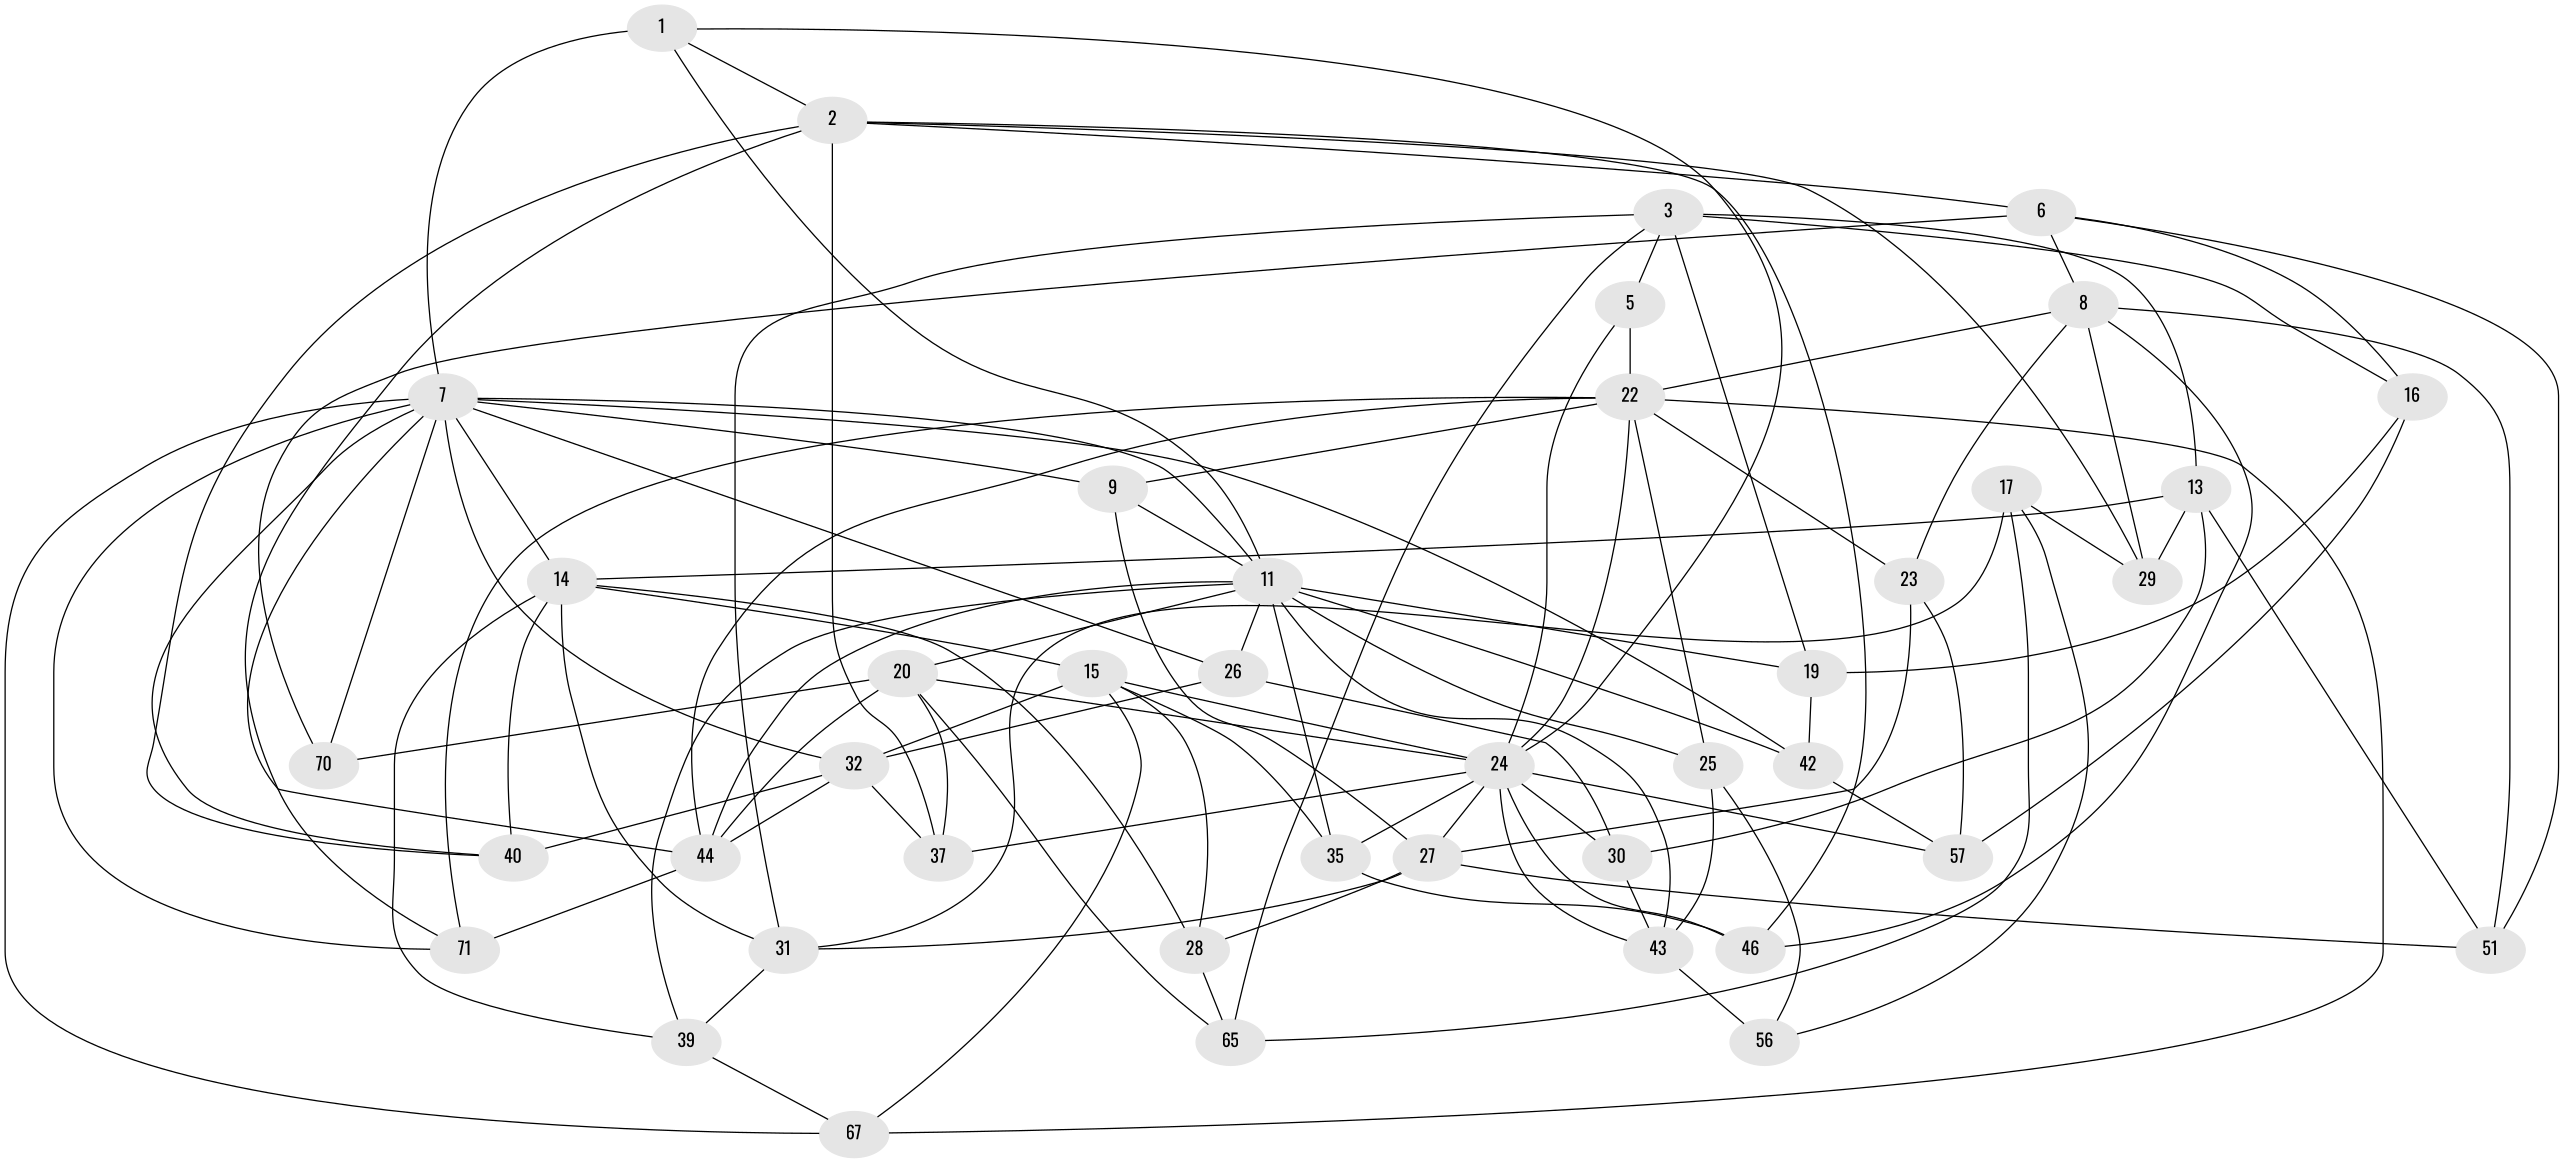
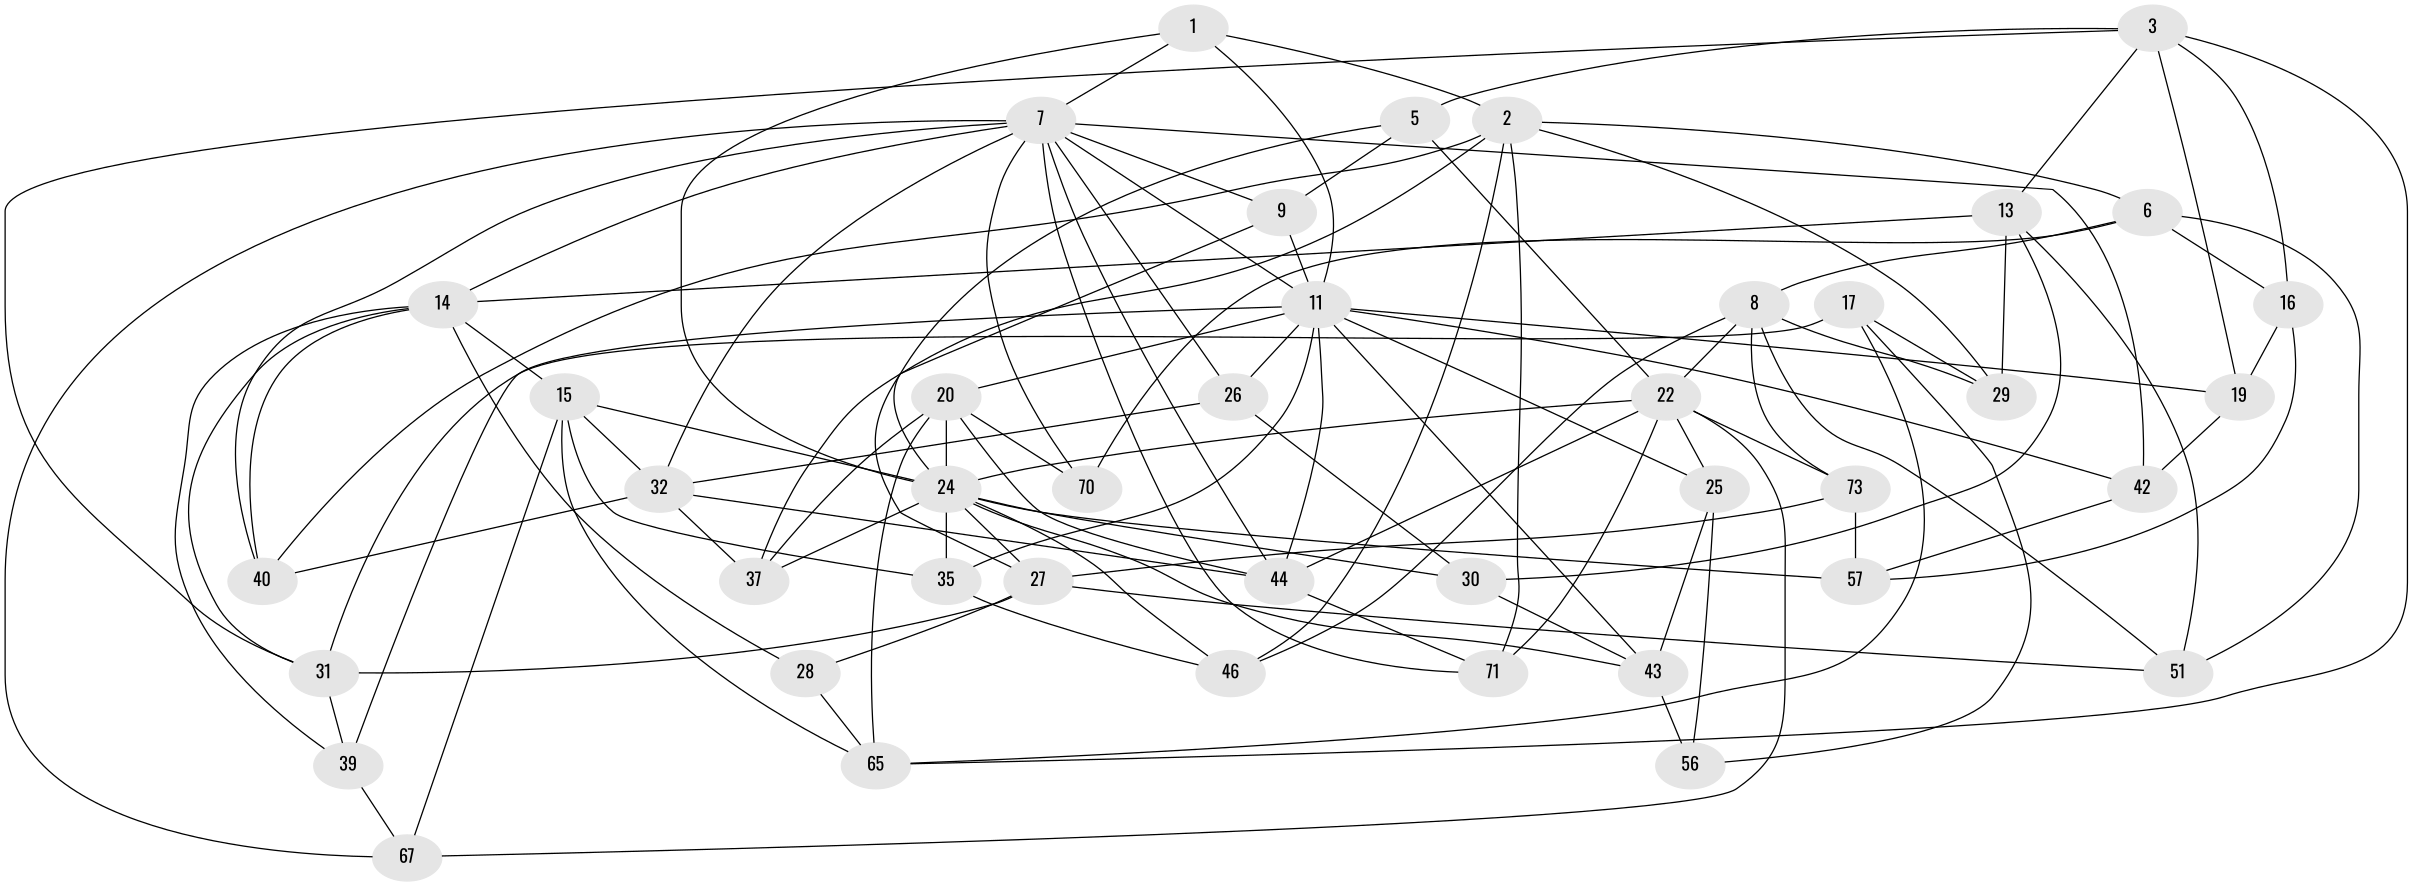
(1371, 443) -> (1357, 161)
(1909, 581) -> (1856, 489)
(1202, 790) -> (658, 622)
